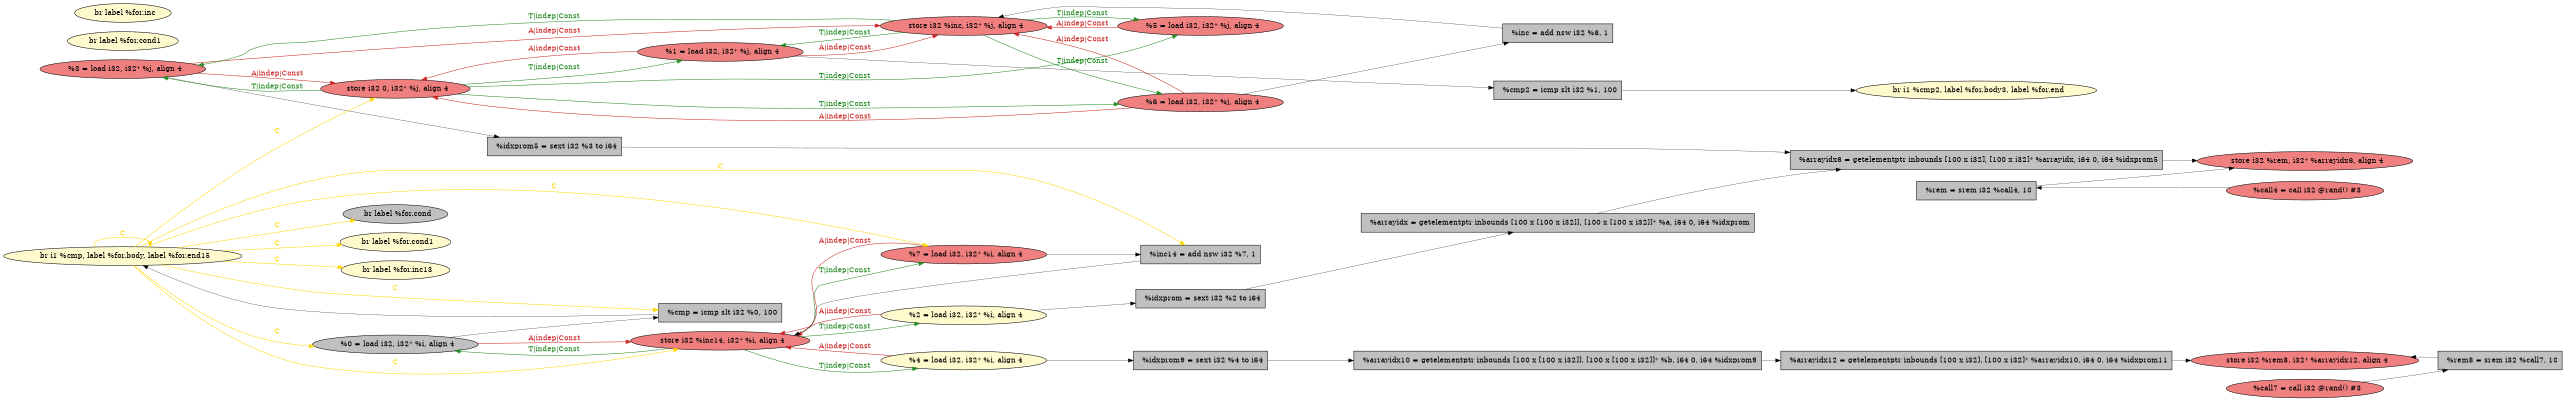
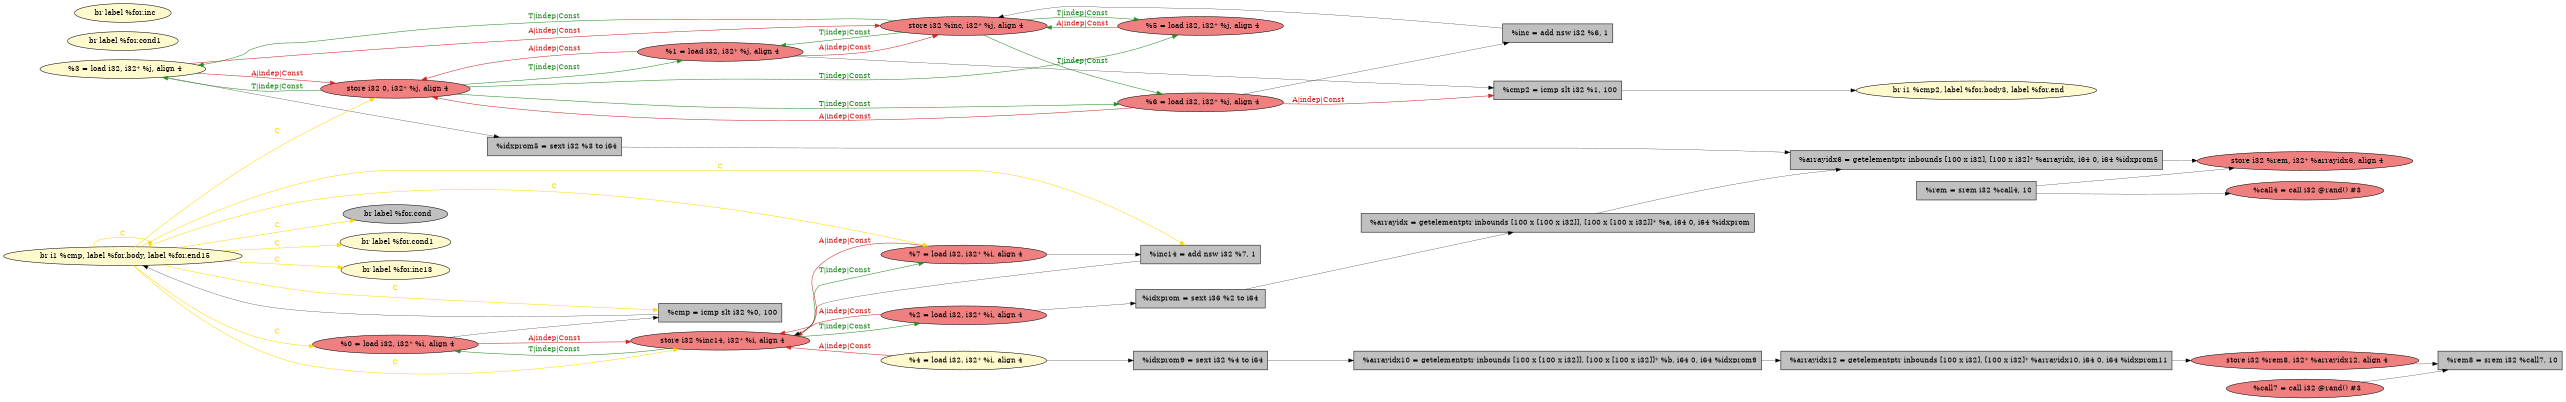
(1085, 28) -> (1085, 28)
(1113, 59) -> (1386, 102)
(123, 69) -> (123, 69)
(2136, 187) -> (2131, 194)
(1201, 299) -> (1201, 299)
(964, 315) -> (964, 315)
(395, 344) -> (395, 344)
(2427, 357) -> (2422, 364)
(827, 371) -> none
